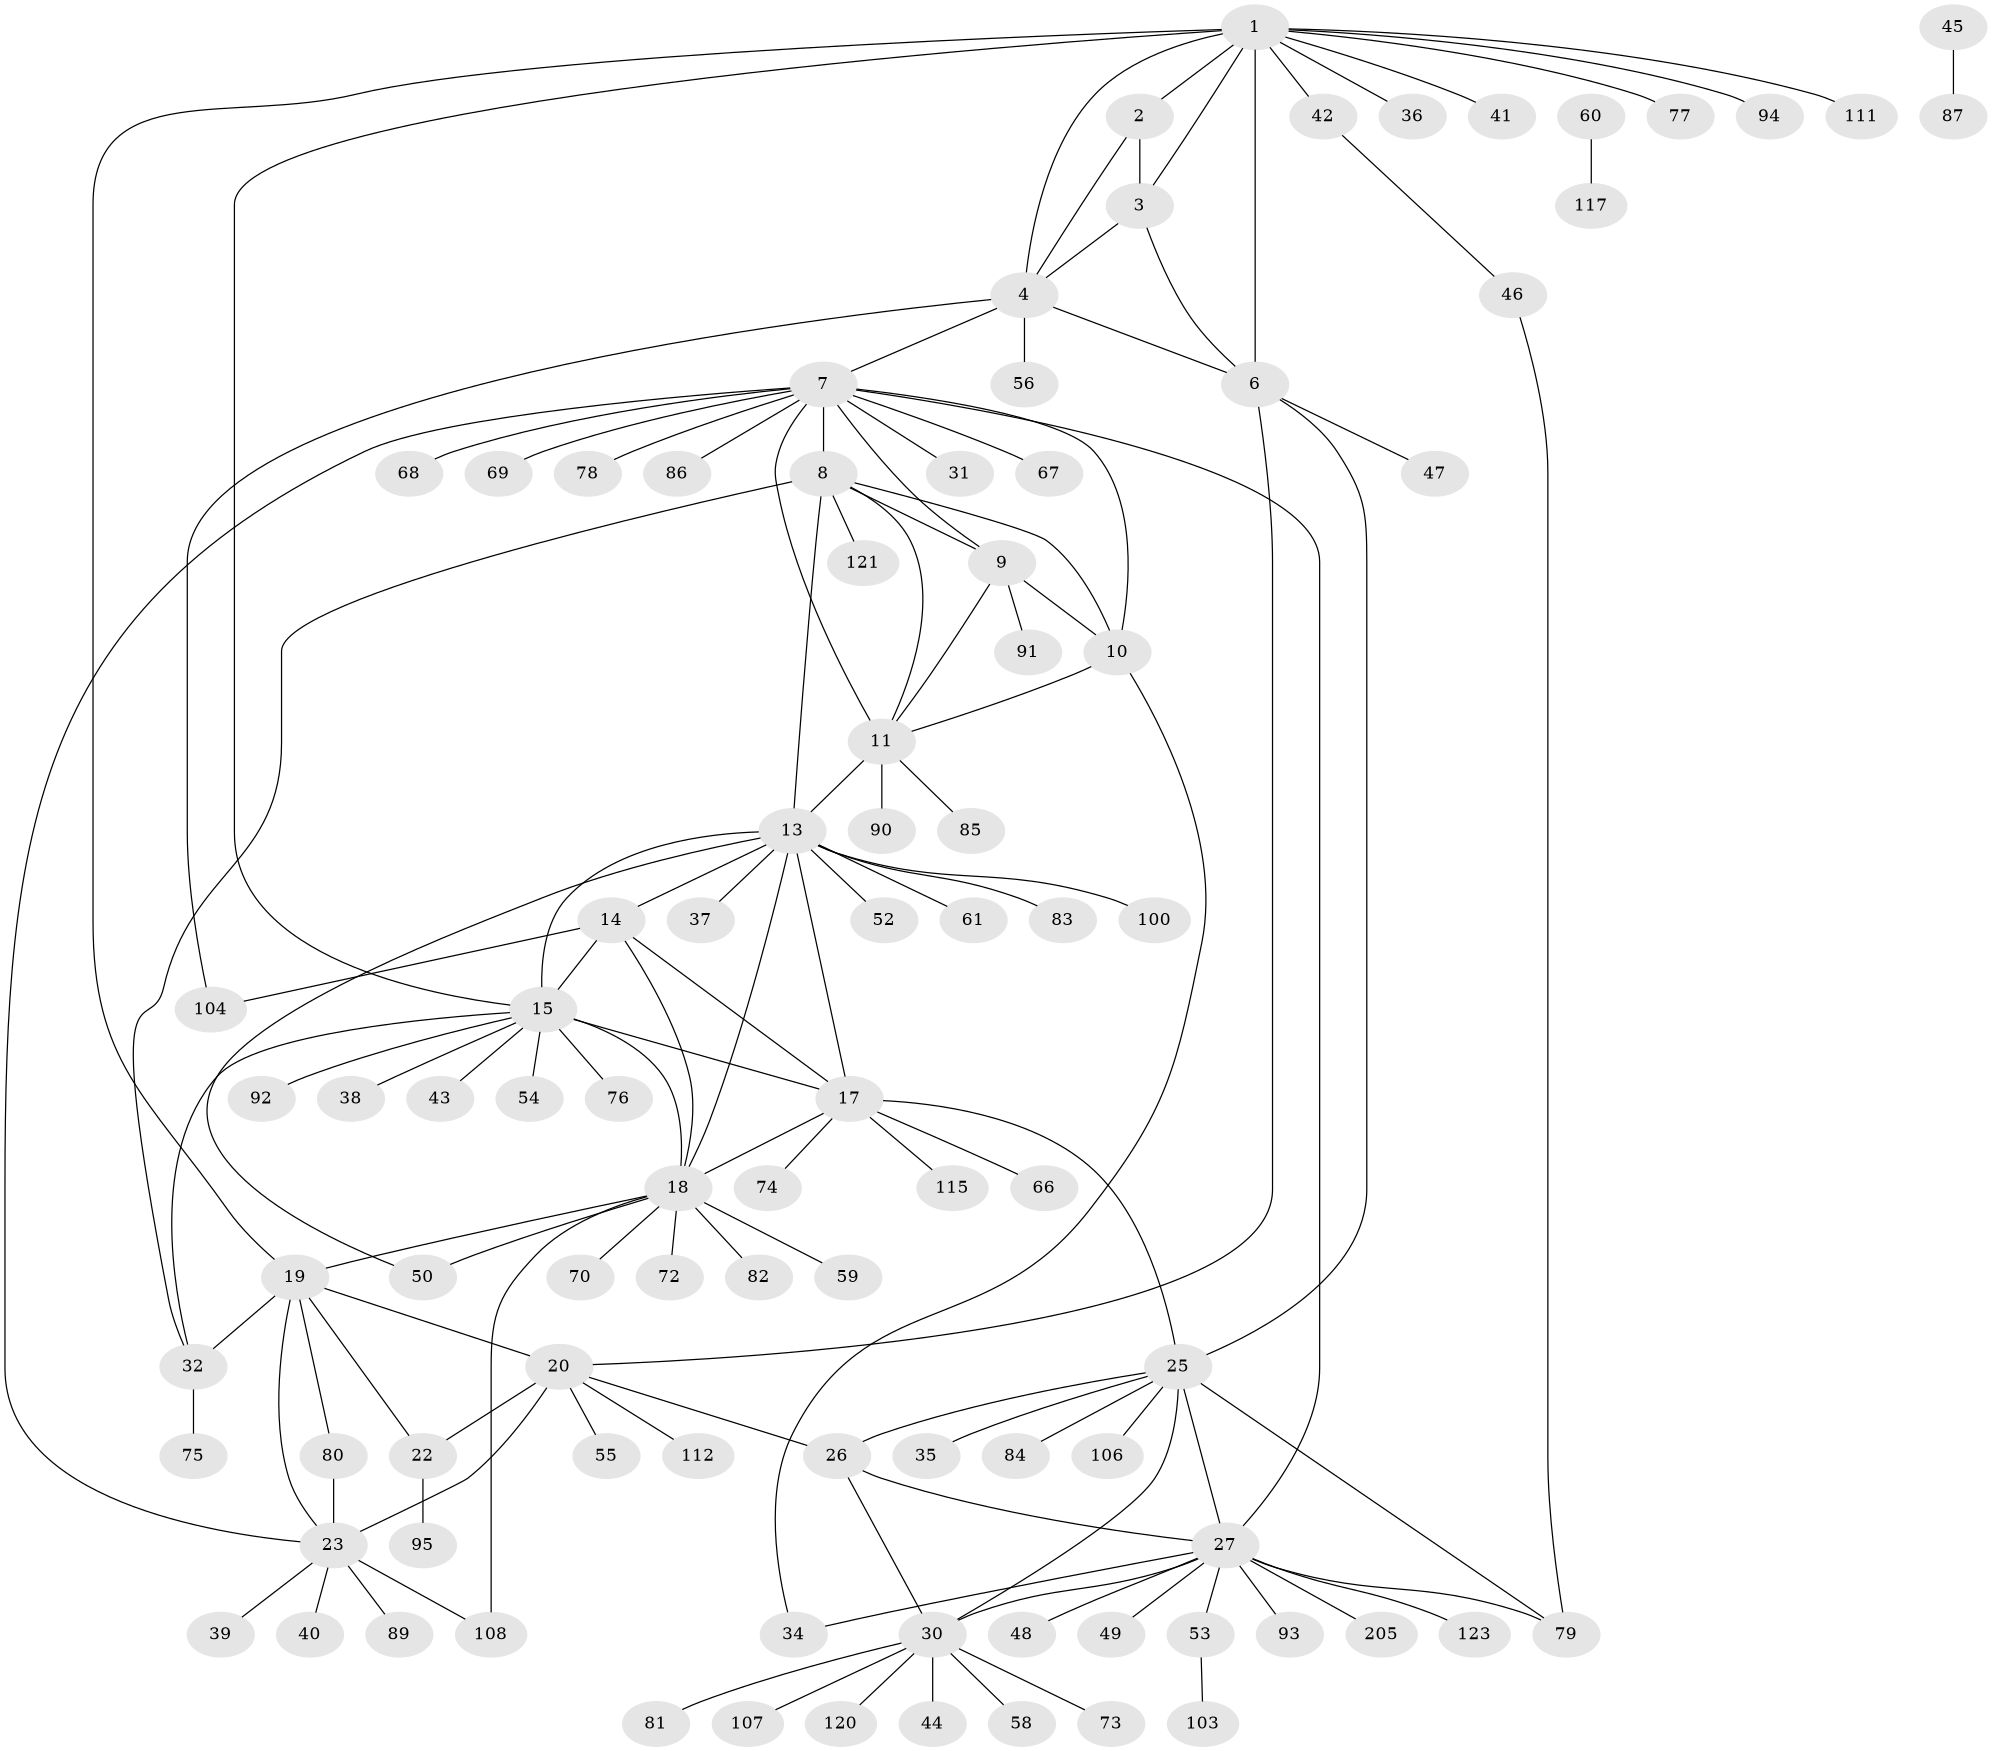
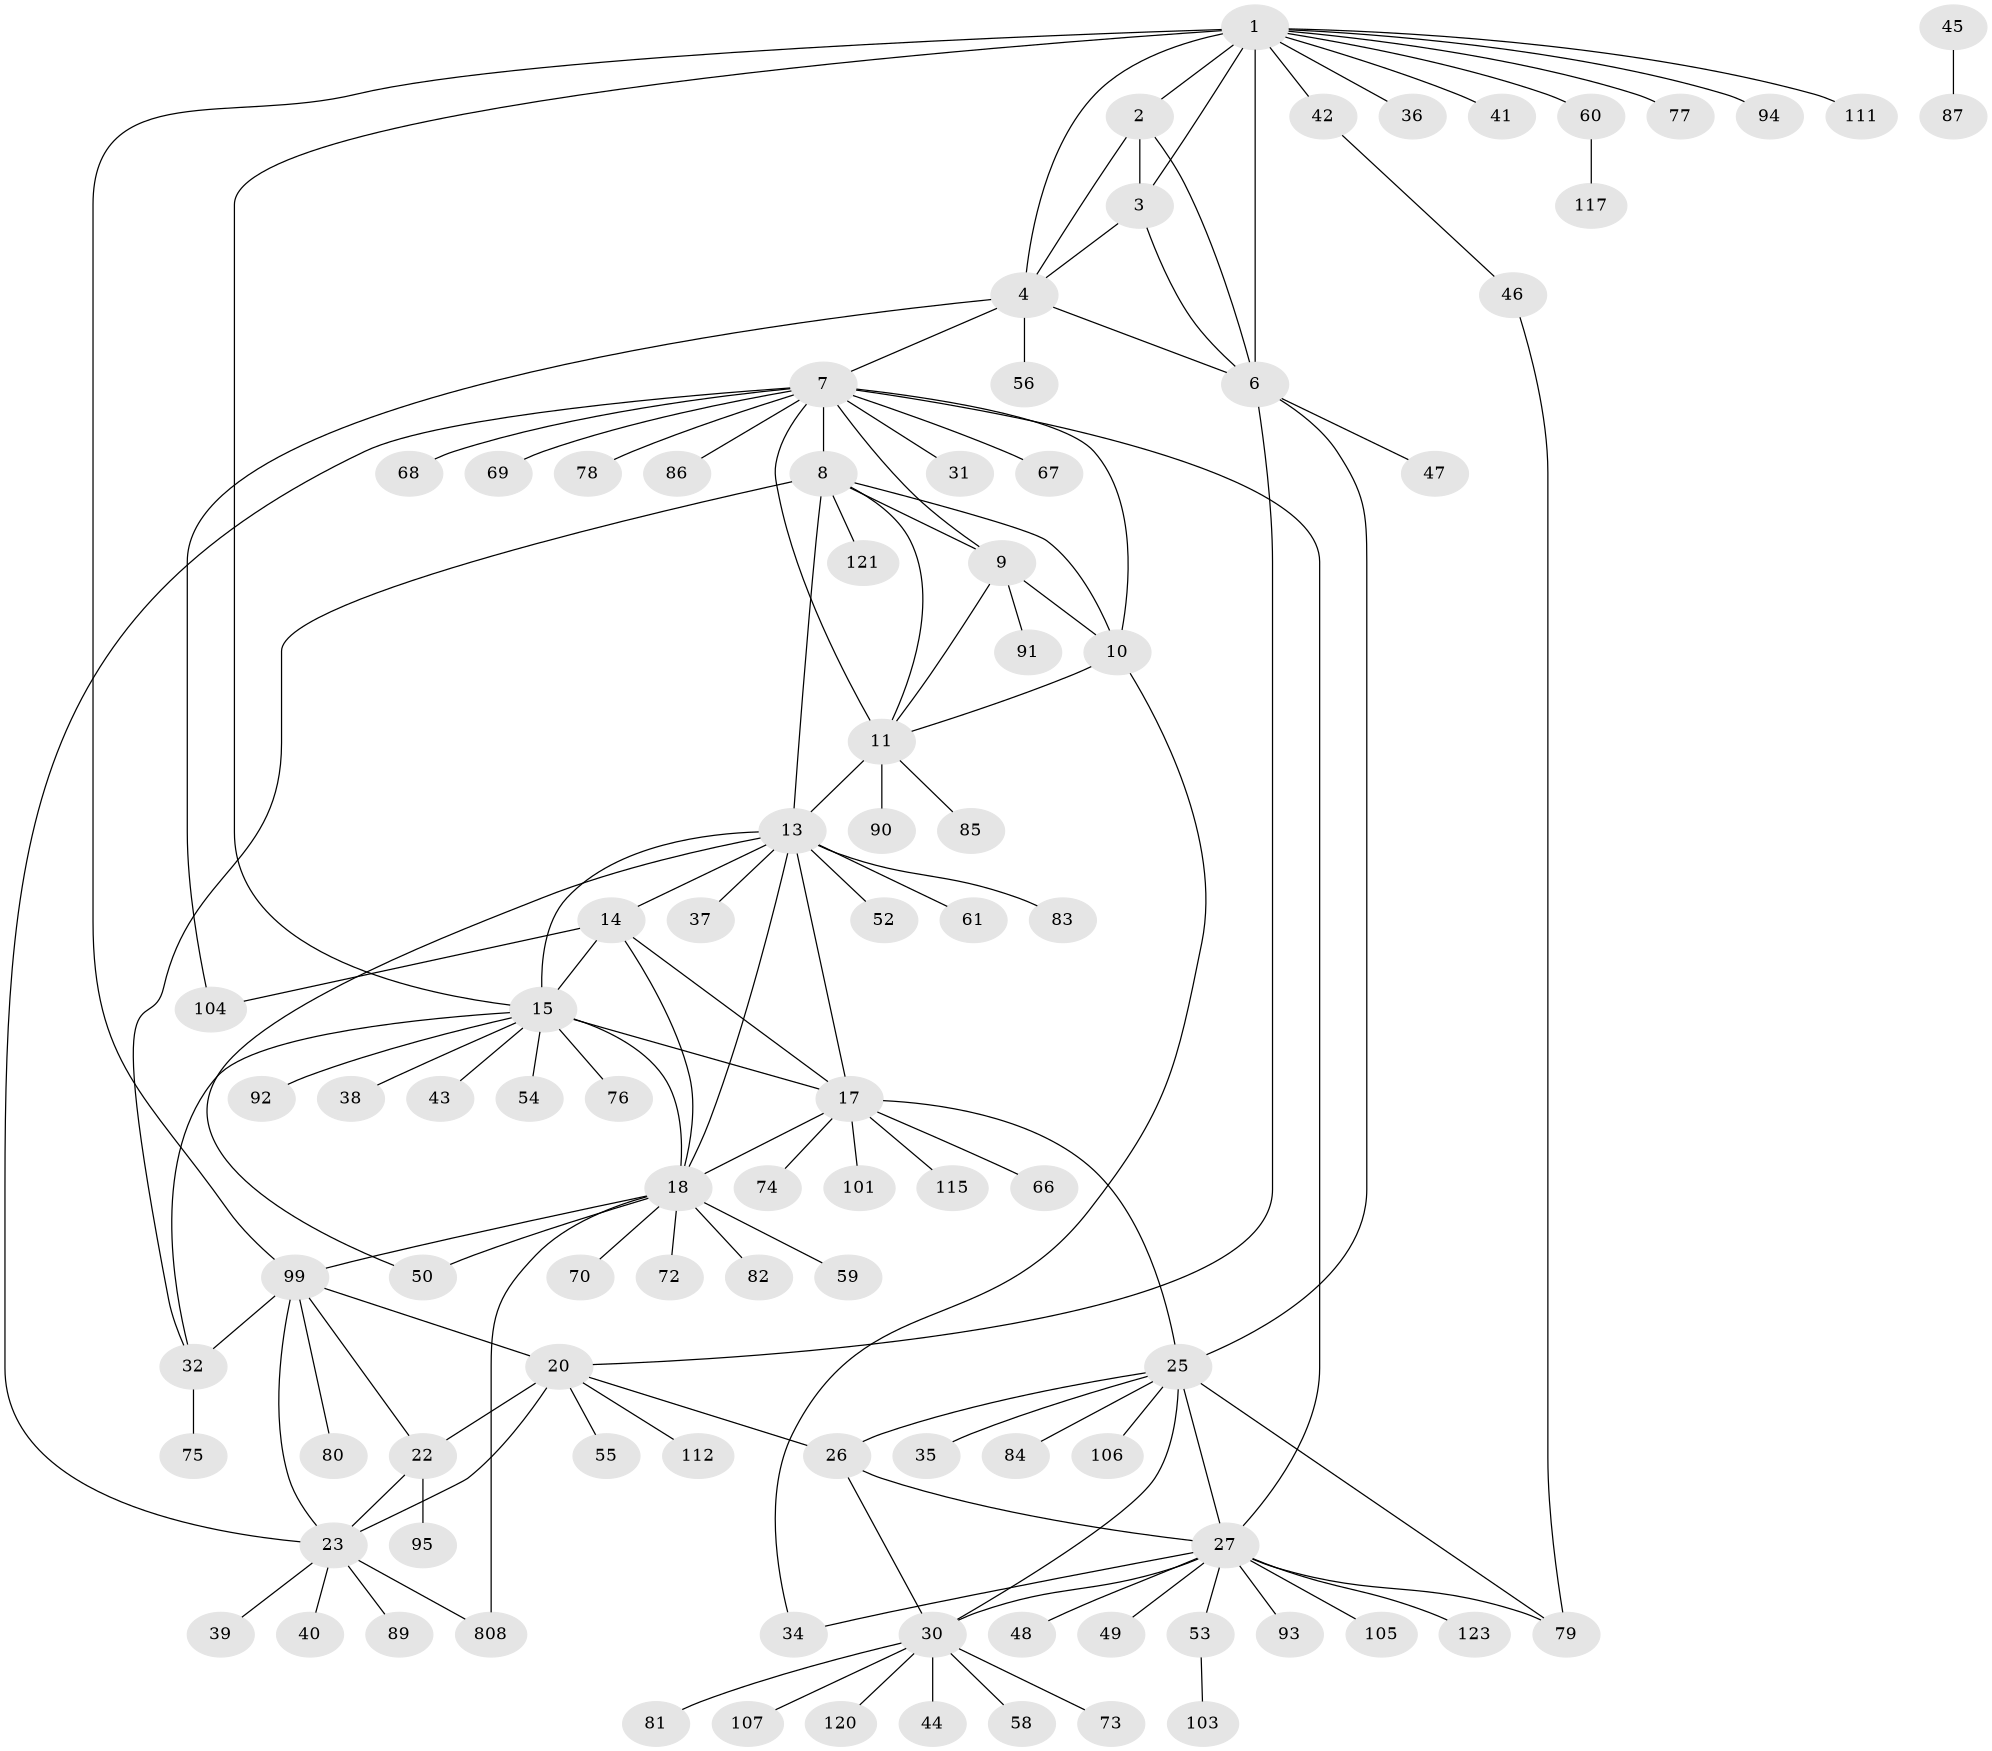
none -> (1428, 61)
none -> (1212, 246)
(1155, 920) -> none
none -> (860, 1188)
(295, 1277) -> (295, 1277)
(334, 1501) -> (378, 1501)
(491, 1635) -> (491, 1635)
(1382, 1635) -> (1382, 1635)
